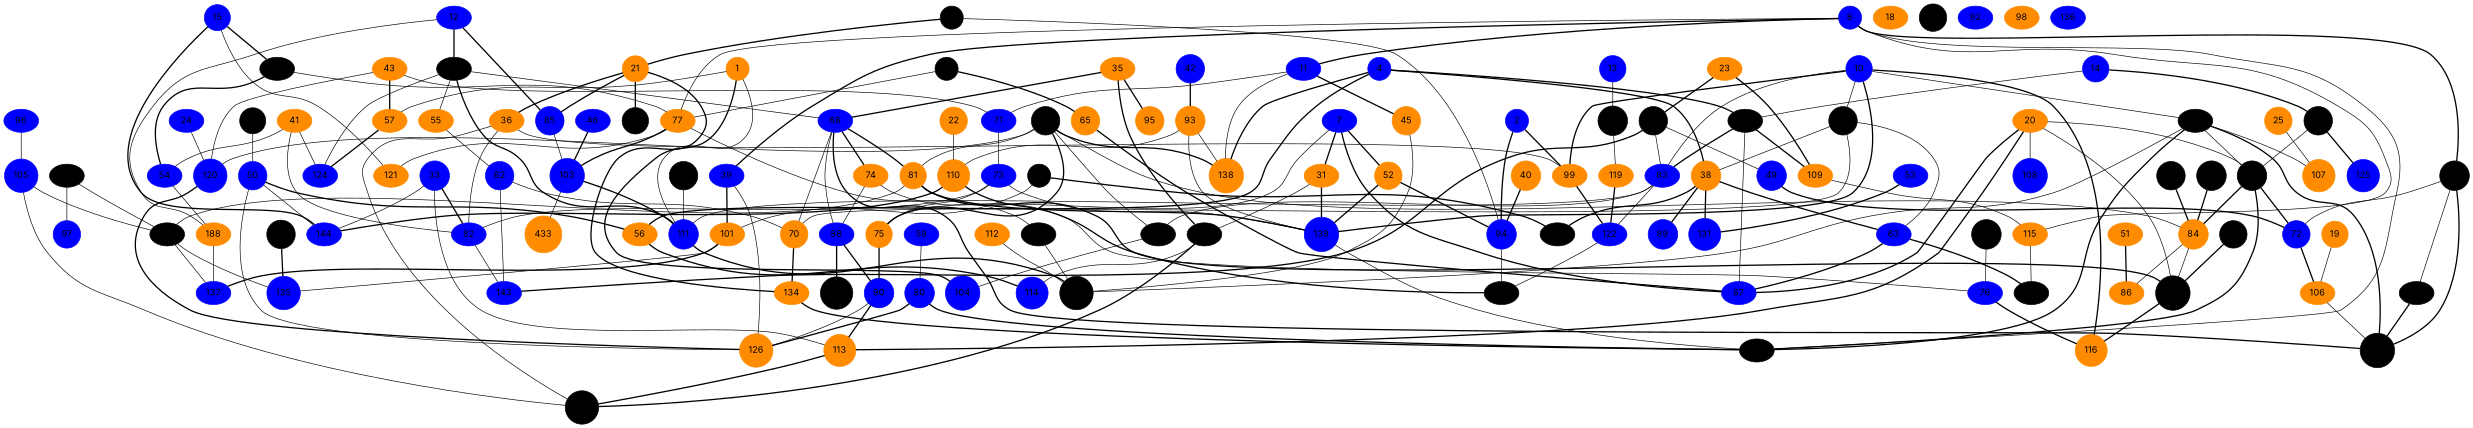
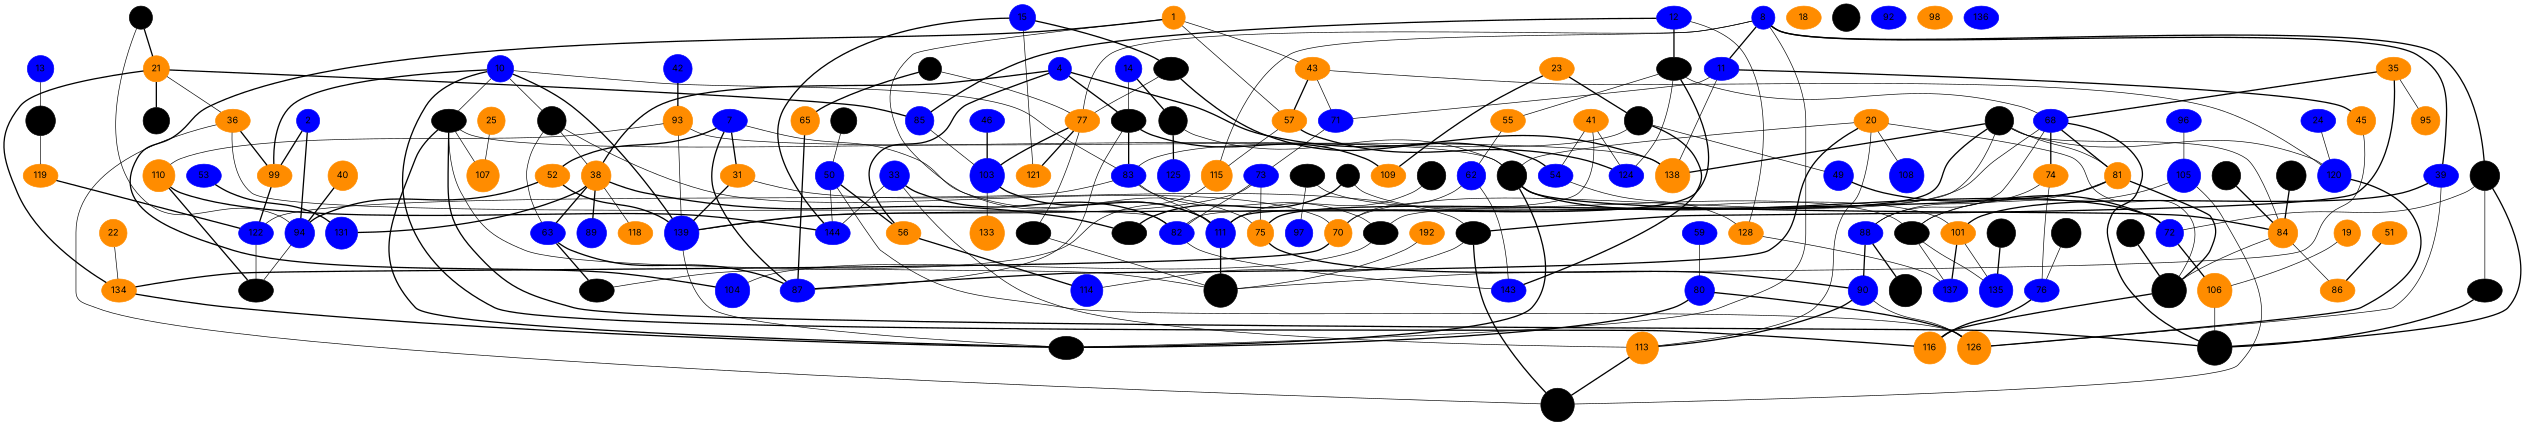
none -> (1242, 41)
(1133, 94) -> (2409, 94)
(554, 96) -> (194, 94)
(954, 142) -> (116, 263)
(1170, 144) -> (254, 149)
(533, 146) -> (1057, 149)
(1388, 176) -> (552, 176)
(1913, 197) -> (1248, 151)
none -> (635, 233)
(213, 234) -> (1746, 233)
(543, 234) -> (987, 233)
(992, 234) -> (1427, 233)
(2030, 234) -> (1217, 176)
(2318, 293) -> (2215, 291)
(1446, 336) -> (1823, 298)
